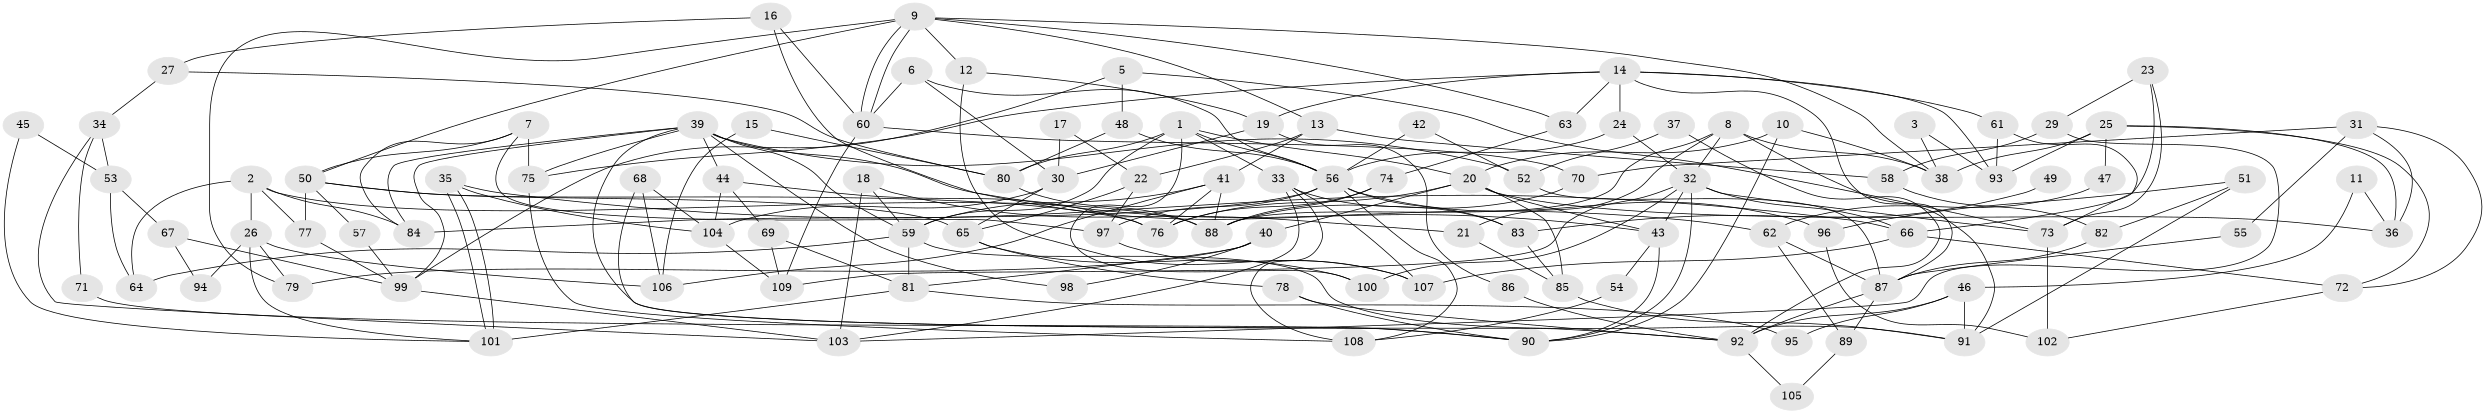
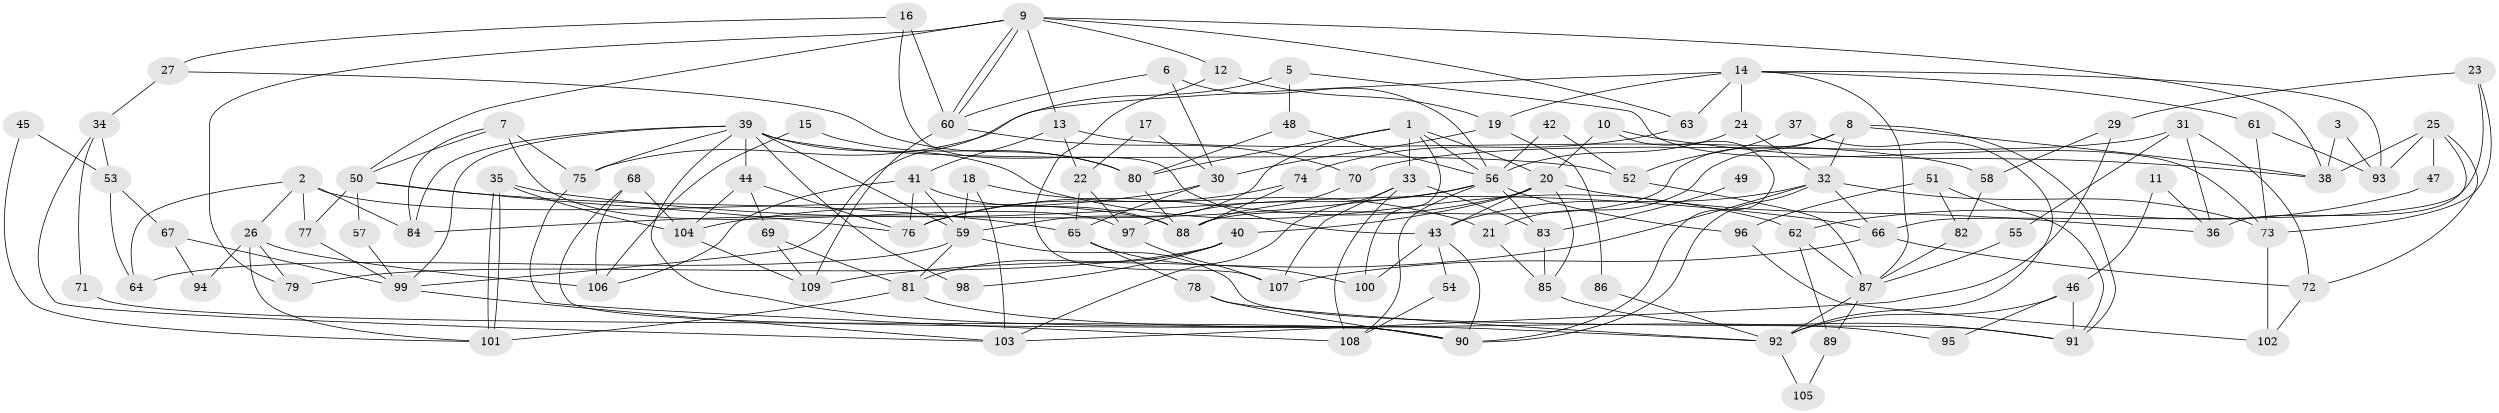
(1545, 255) -> (1405, 258)
